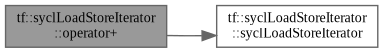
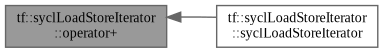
(184, 36) -> (199, 17)
